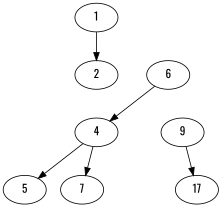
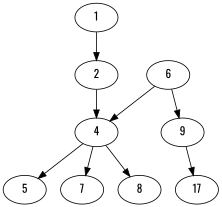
none -> (96, 100)
none -> (174, 100)
none -> (140, 190)
